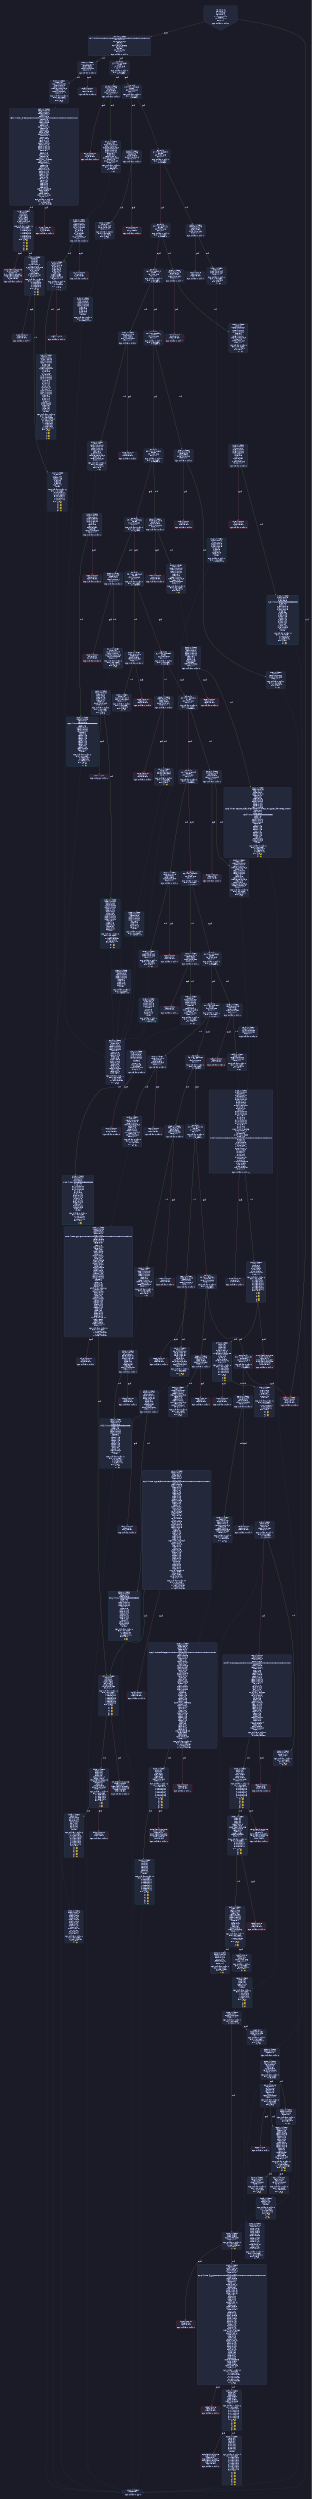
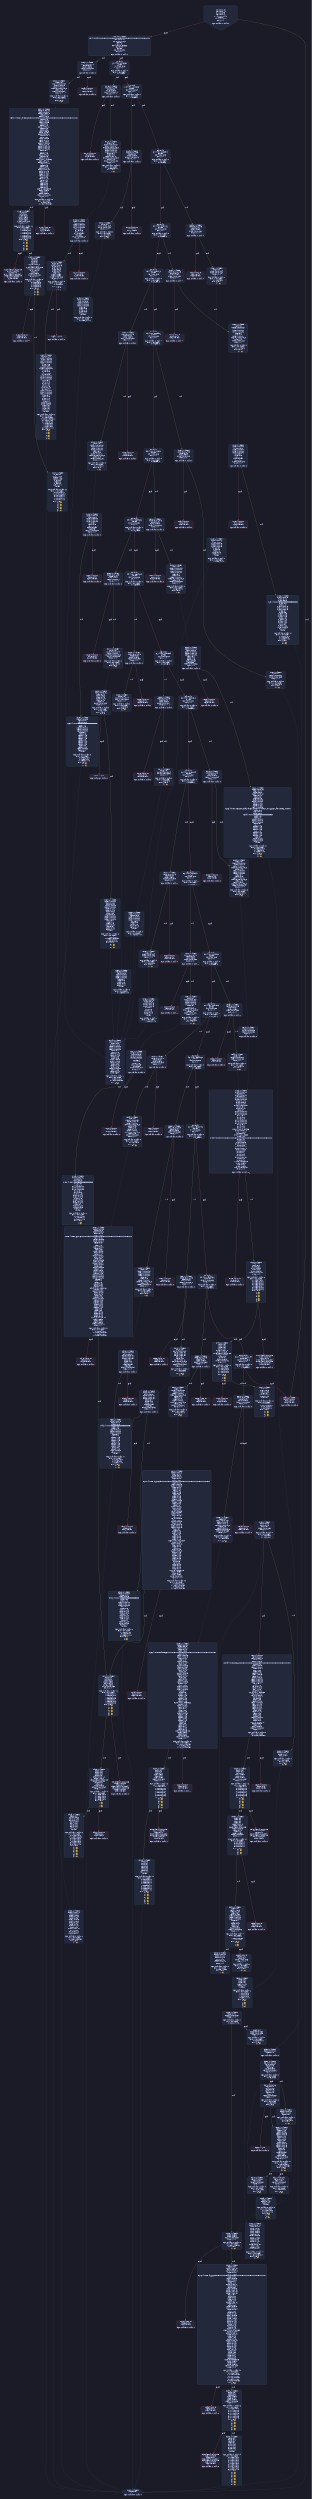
(260, 2149) -> (260, 2149)
(133, 2493) -> (133, 2493)
